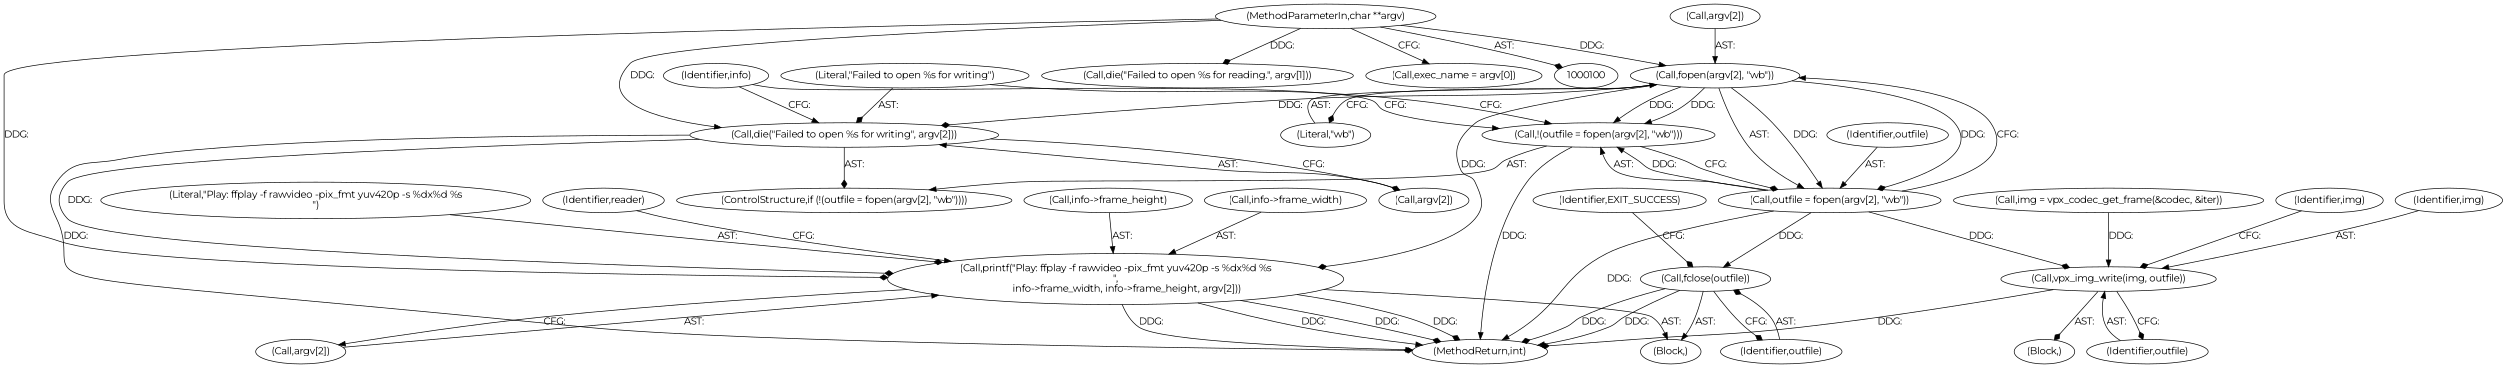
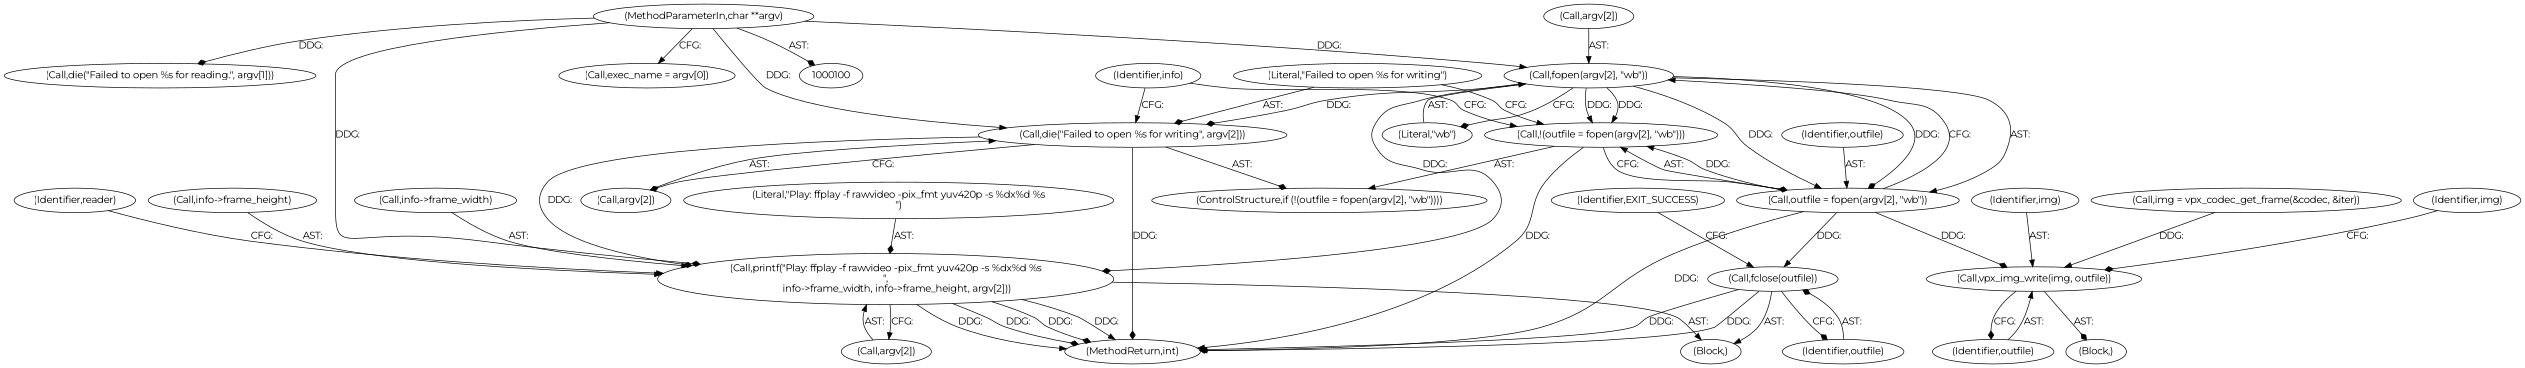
(1662, 239) -> (1700, 237)
(1802, 327) -> none
